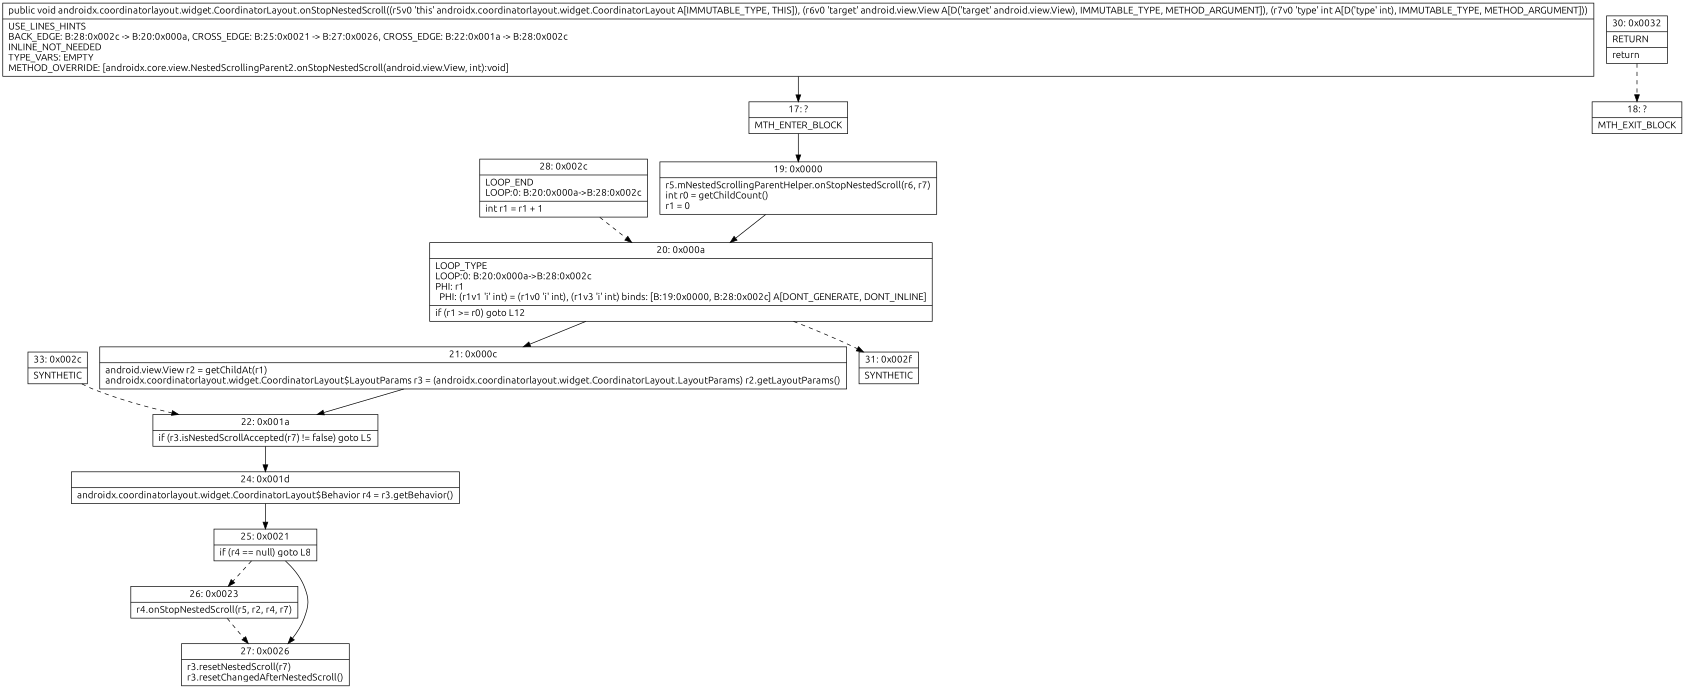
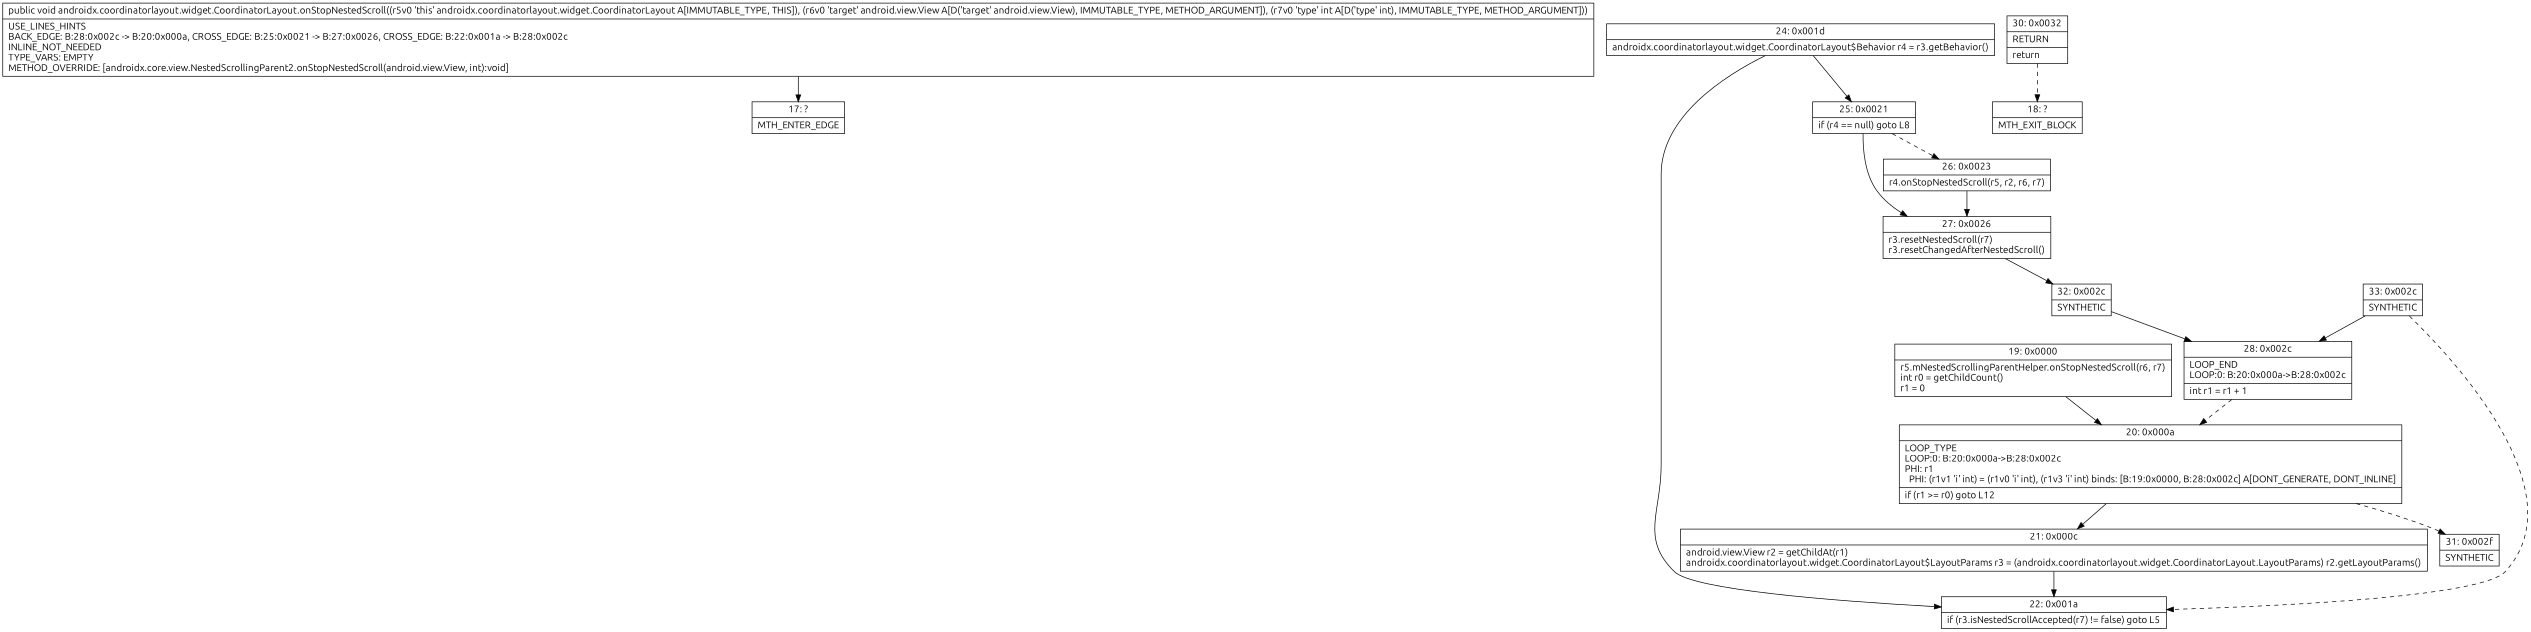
(798, 125) -> (798, 125)
(798, 144) -> none
none -> (2082, 300)
none -> (2345, 327)
(265, 456) -> (1661, 425)
(214, 610) -> (1967, 183)
(236, 628) -> (1967, 200)
